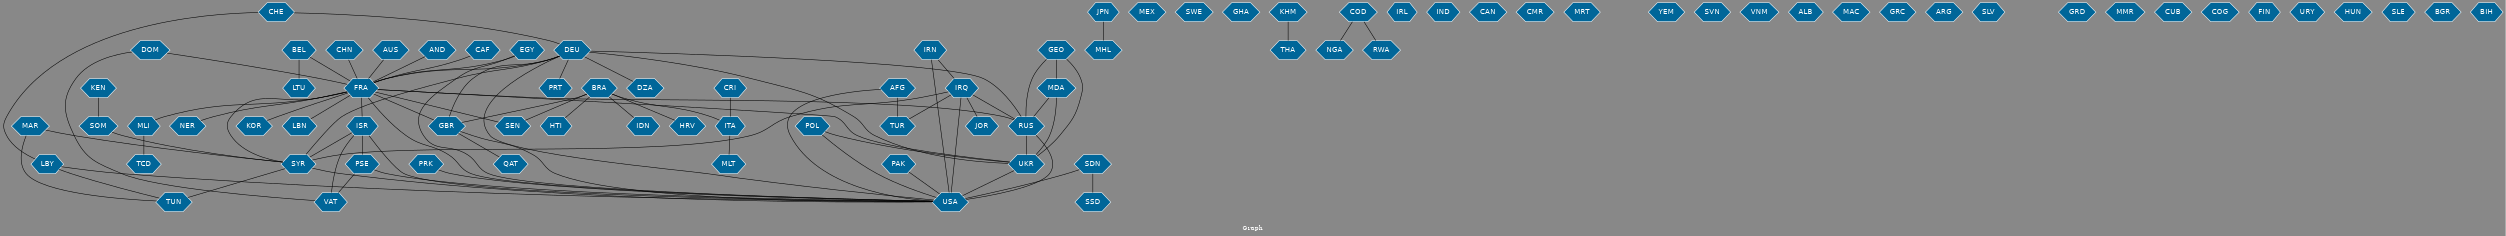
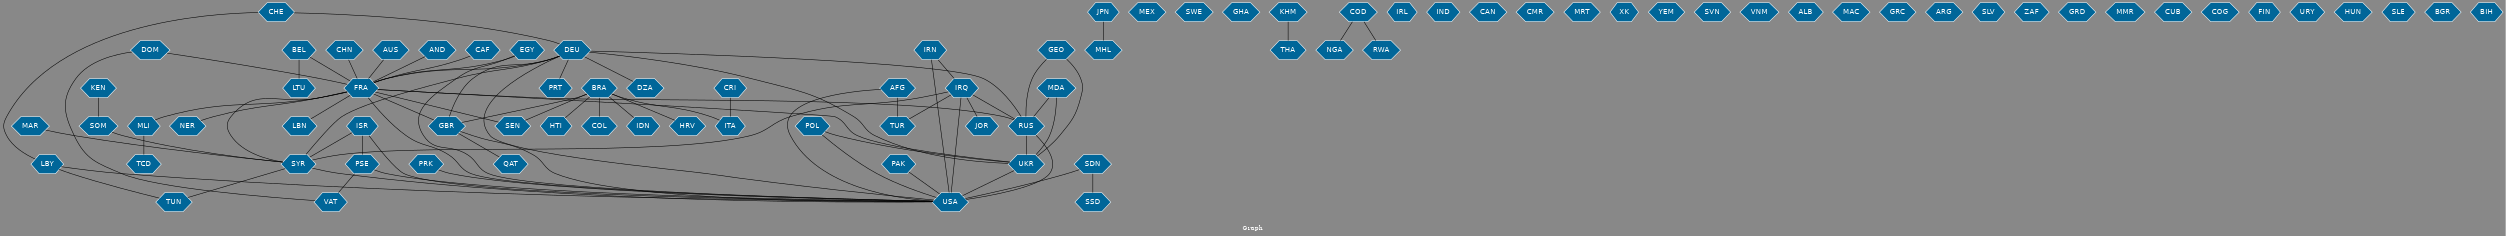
none -> (1624, 12)
none -> (2032, 12)
(1056, 69) -> none
(362, 110) -> none
(254, 126) -> none
none -> (599, 126)
(338, 162) -> none
(729, 164) -> none
(70, 191) -> none
